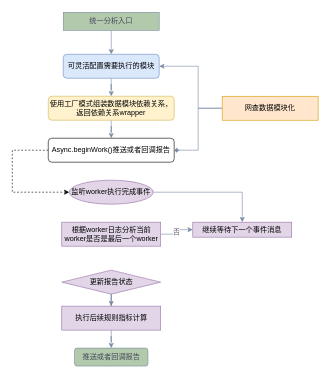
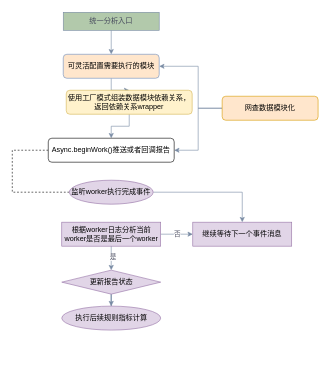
(111, 66) -> (111, 66)
(111, 108) -> (129, 102)
(270, 108) -> (270, 108)
(180, 150) -> (179, 150)
(63, 192) -> (65, 192)
(242, 230) -> (242, 234)
none -> (111, 258)
(111, 318) -> (111, 318)
(111, 339) -> none
(111, 357) -> none
